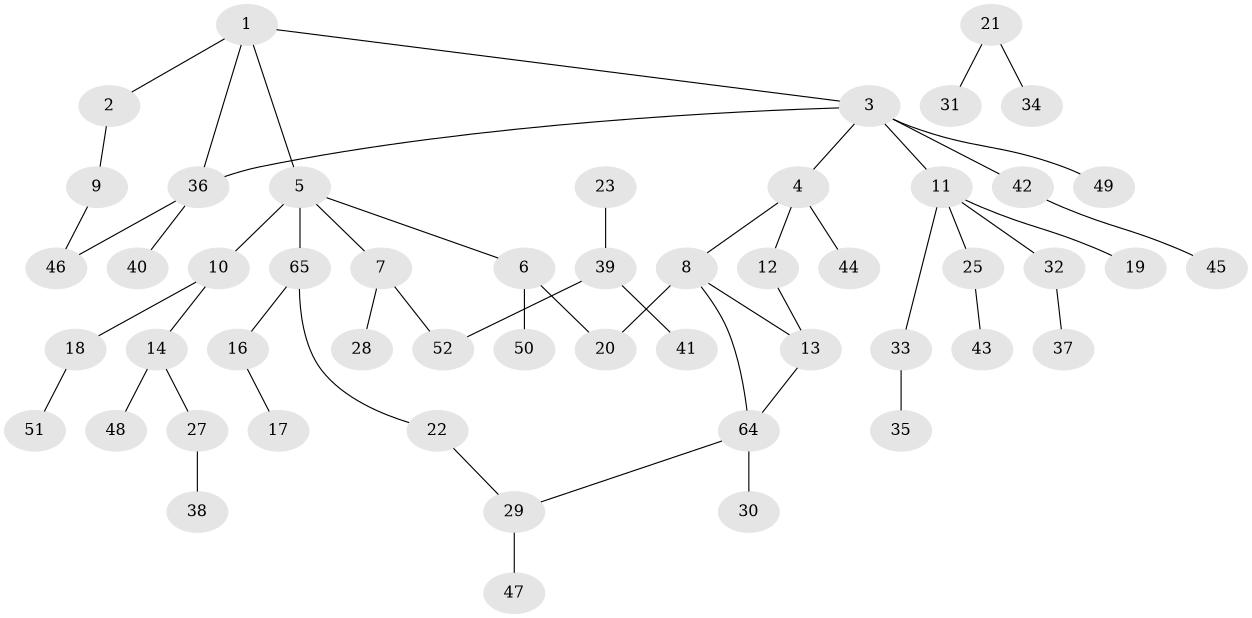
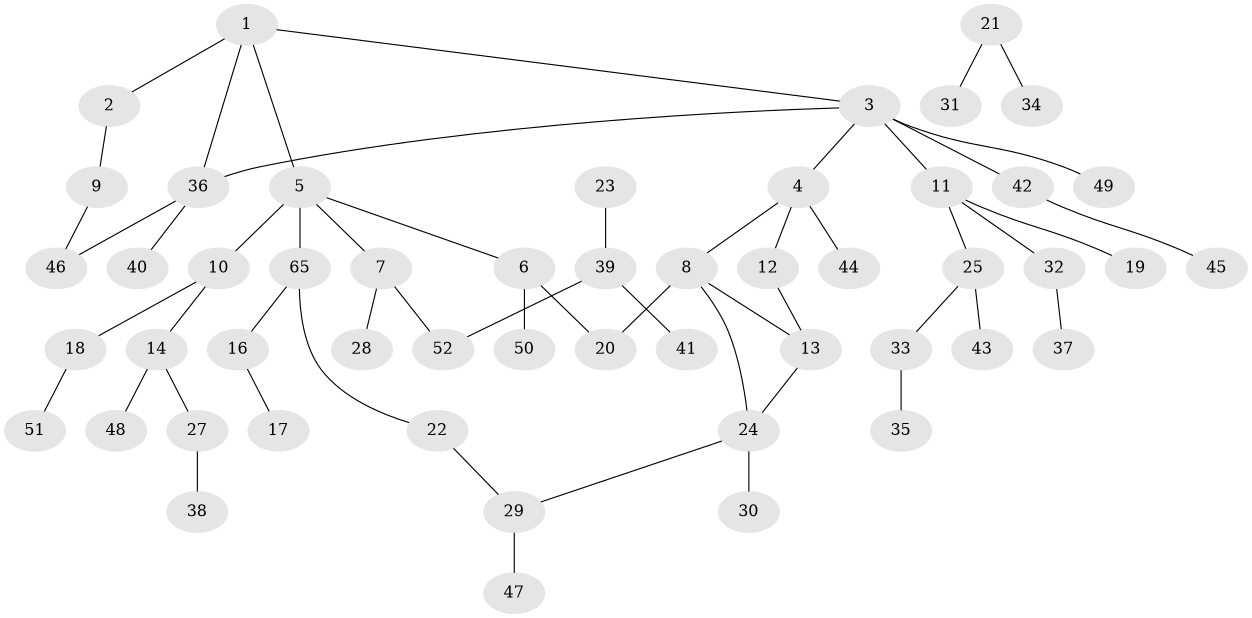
(921, 268) -> (937, 309)
(749, 431) -> (749, 431)
